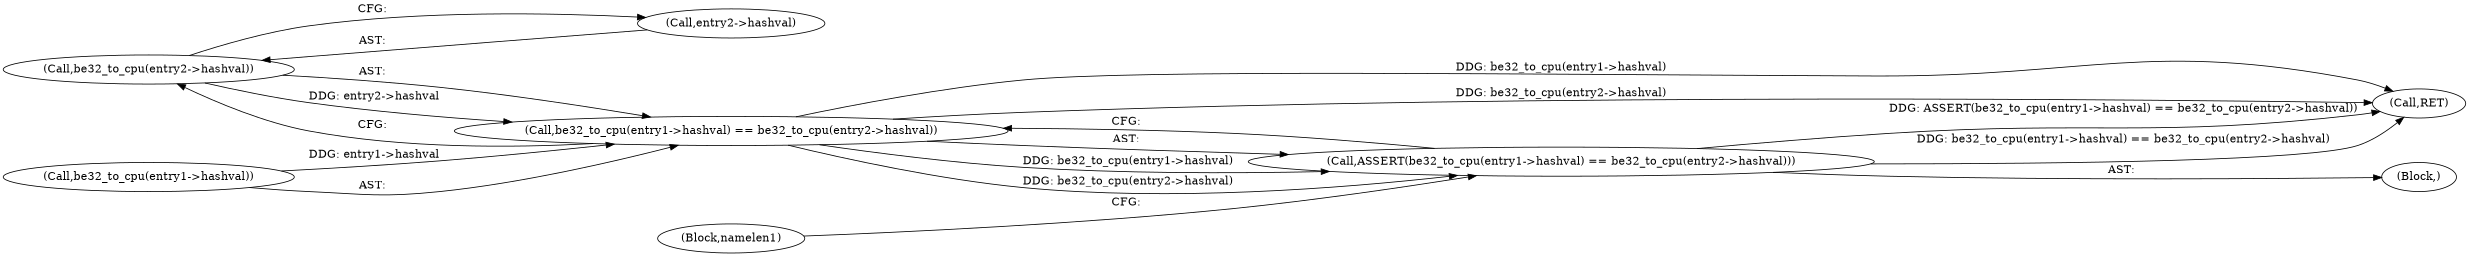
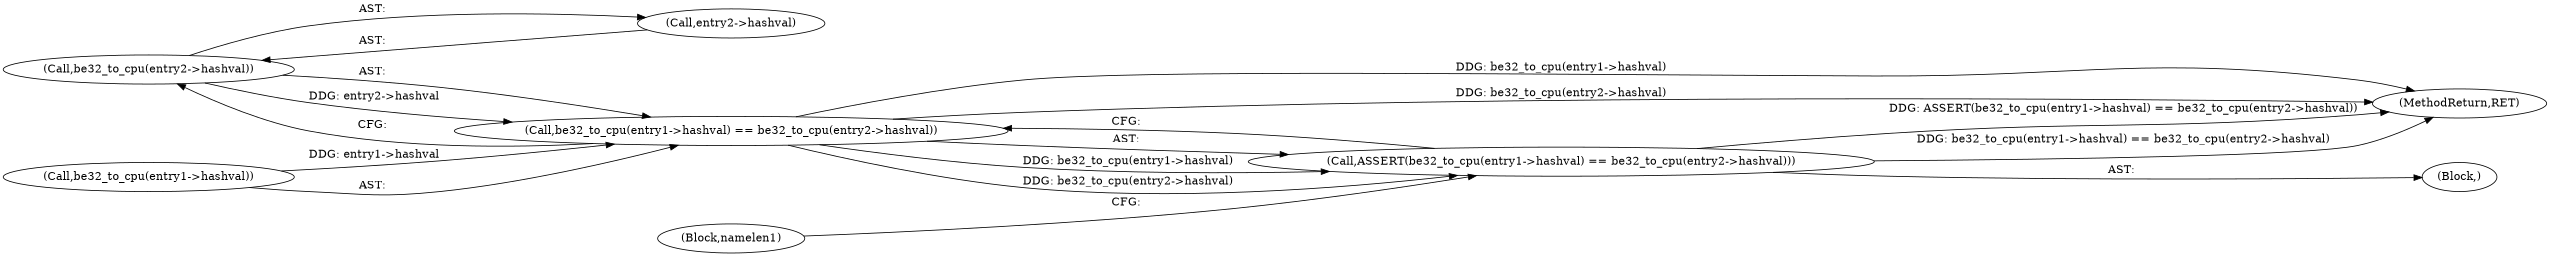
(374, 9) -> (374, 9)
(2419, 103) -> (2460, 103)
